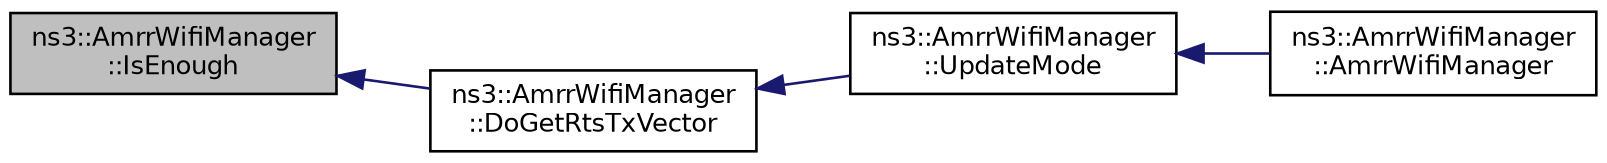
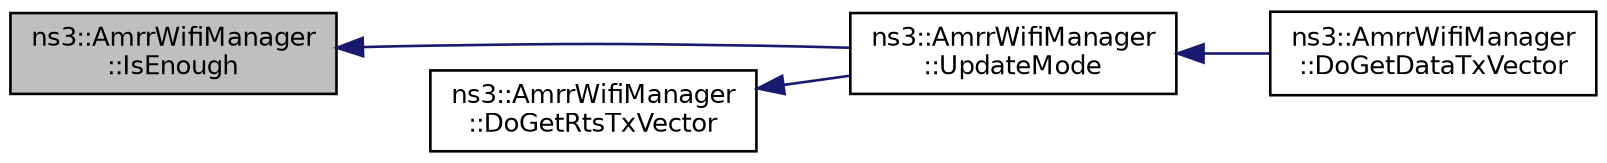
(1433, 53) -> (1433, 53)
(397, 84) -> (607, 44)
